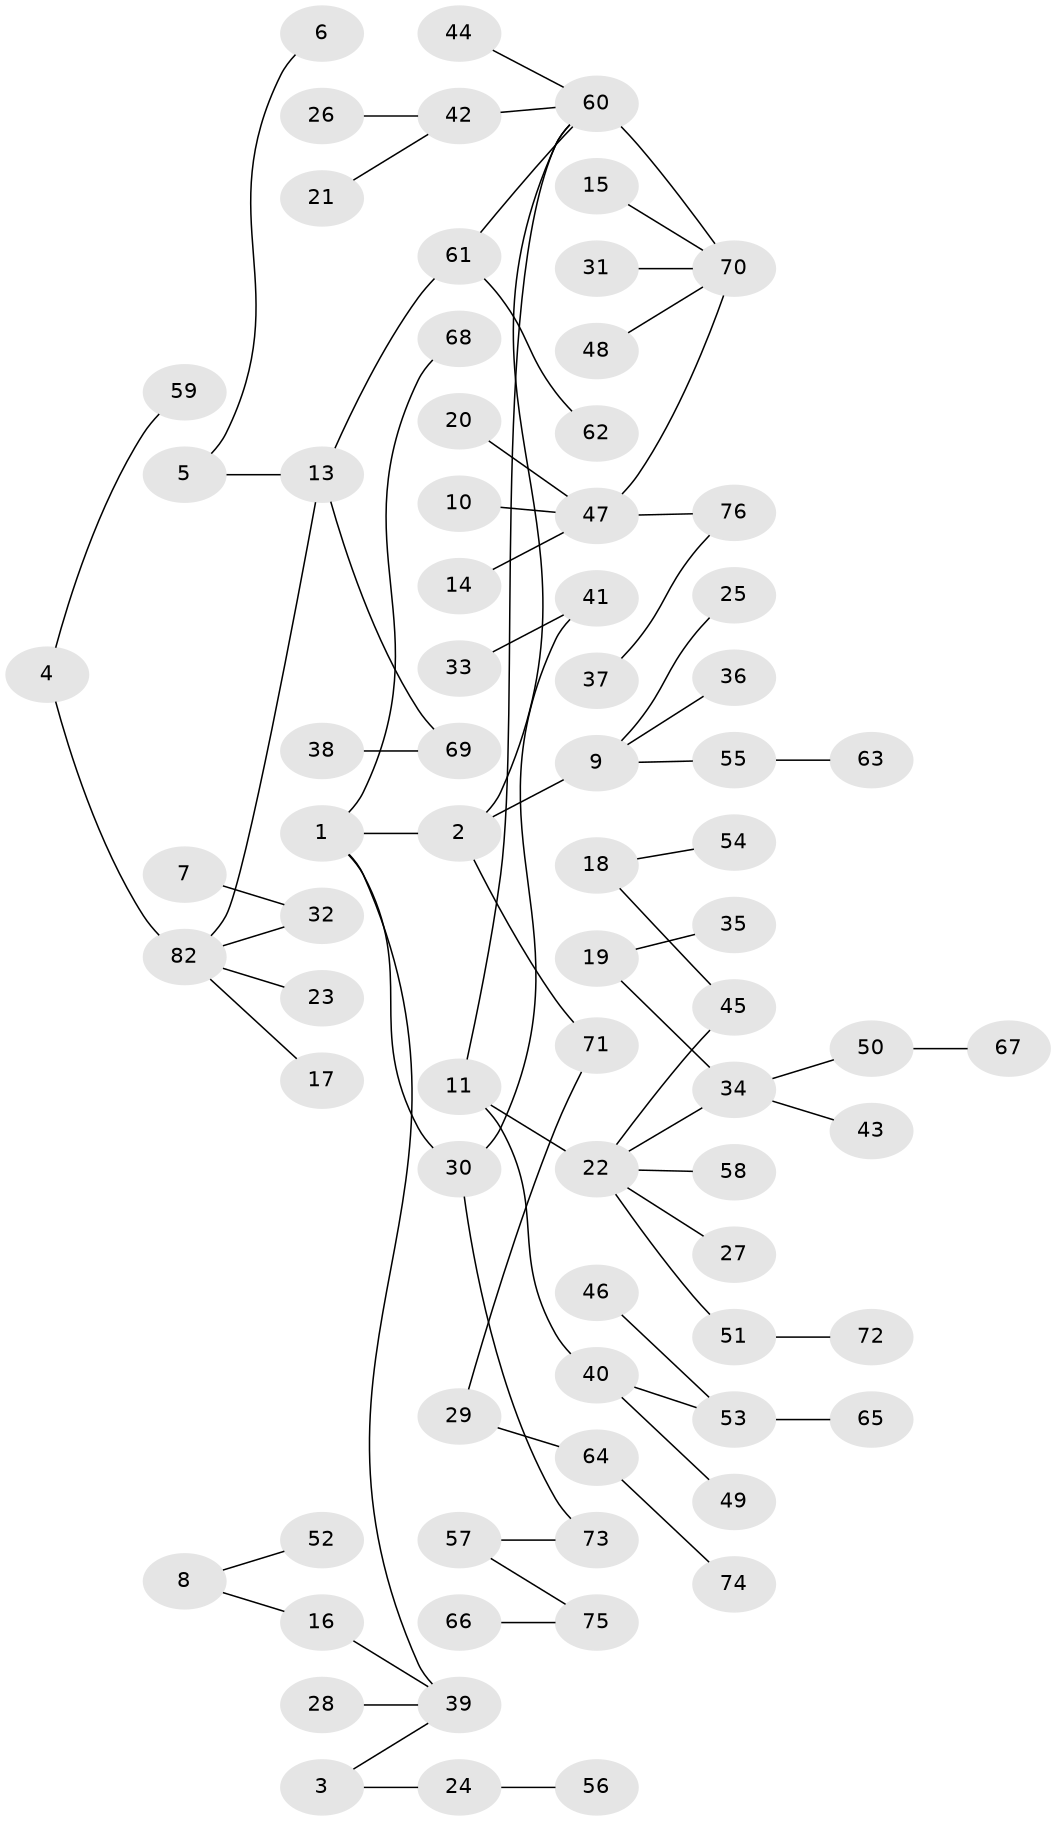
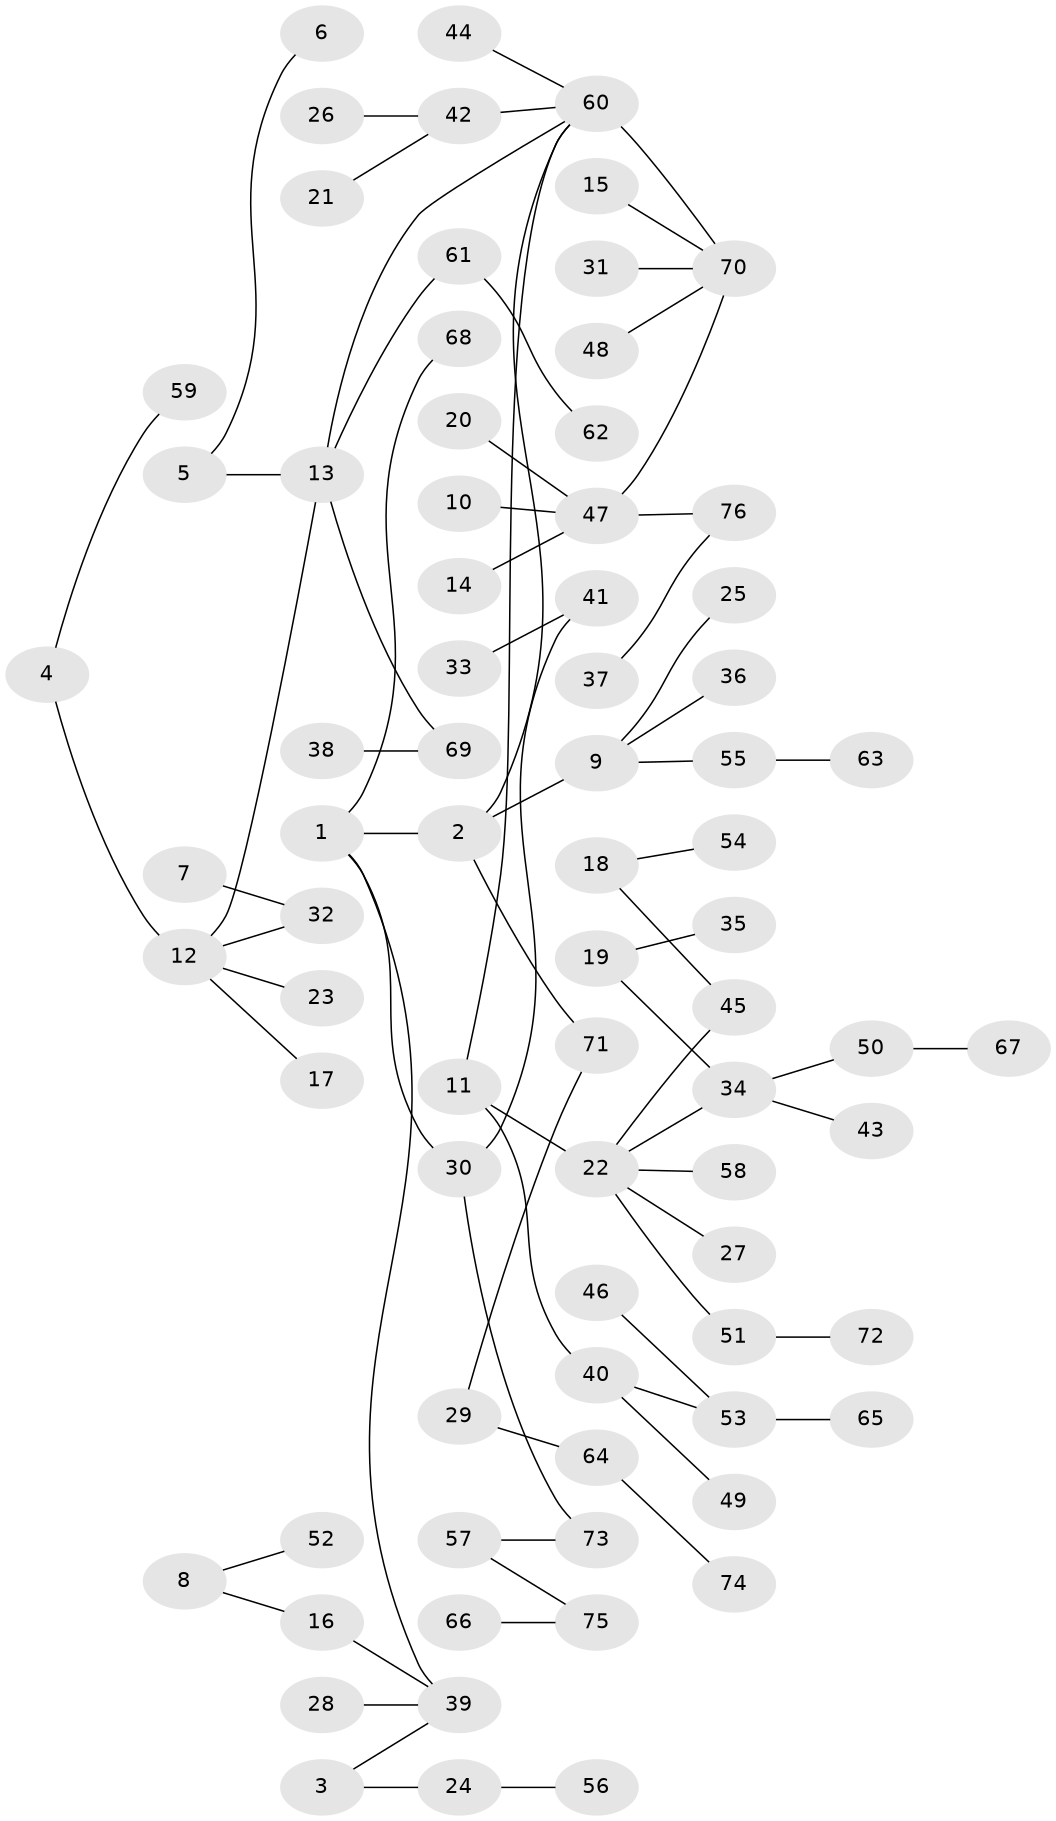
(526, 179) -> (396, 247)
(185, 957) -> (185, 957)
